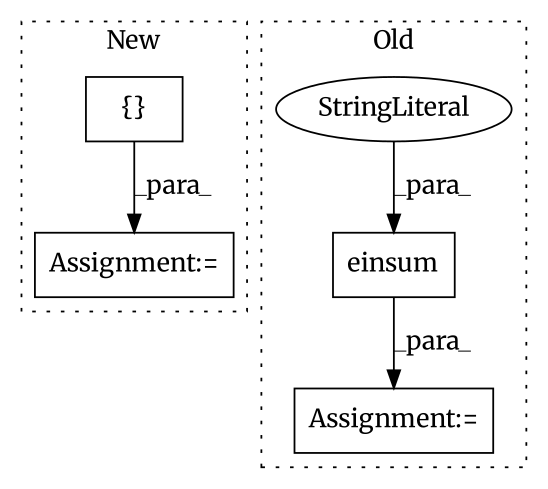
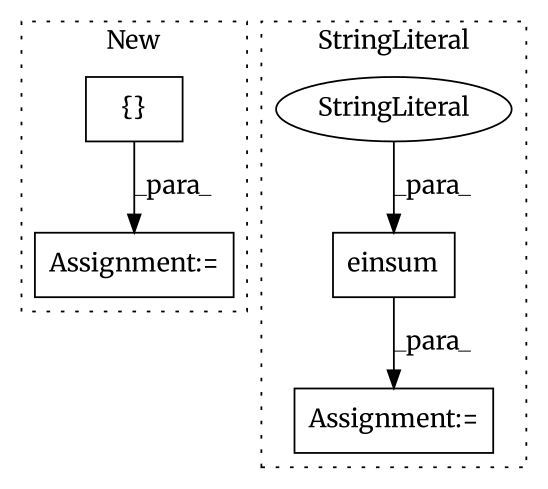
(394, 42) -> (394, 42)
